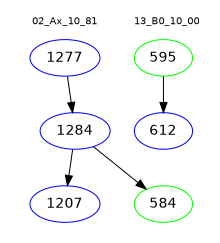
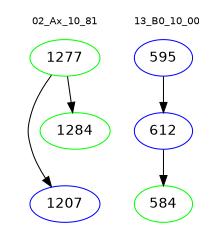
(65, 58) -> (65, 58)
(163, 58) -> (163, 58)
(75, 131) -> (75, 131)
(111, 161) -> (163, 163)
(71, 163) -> (29, 126)
